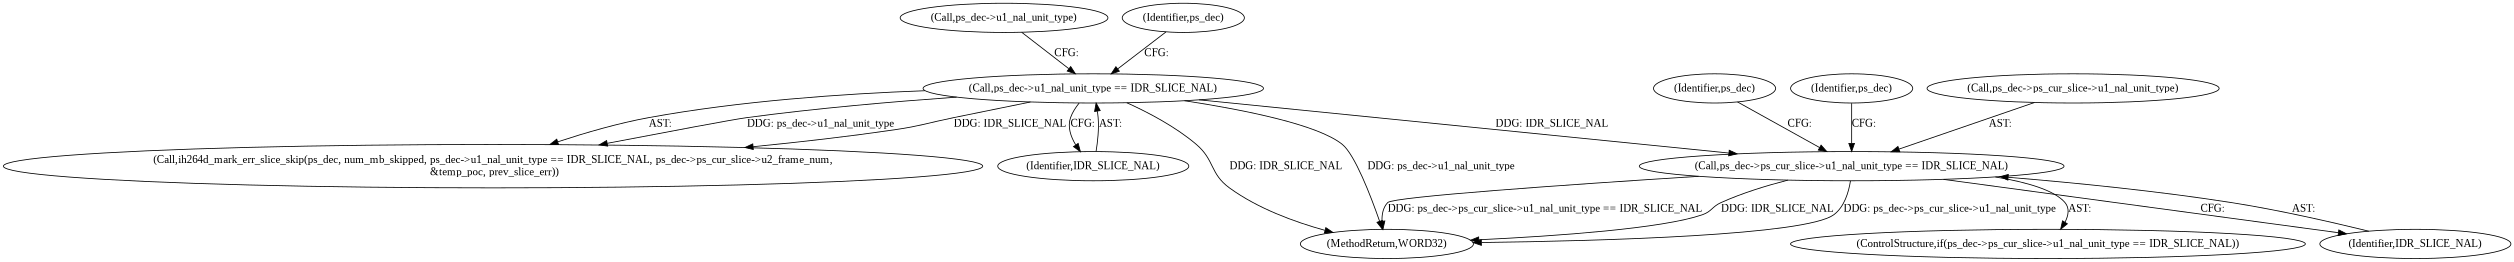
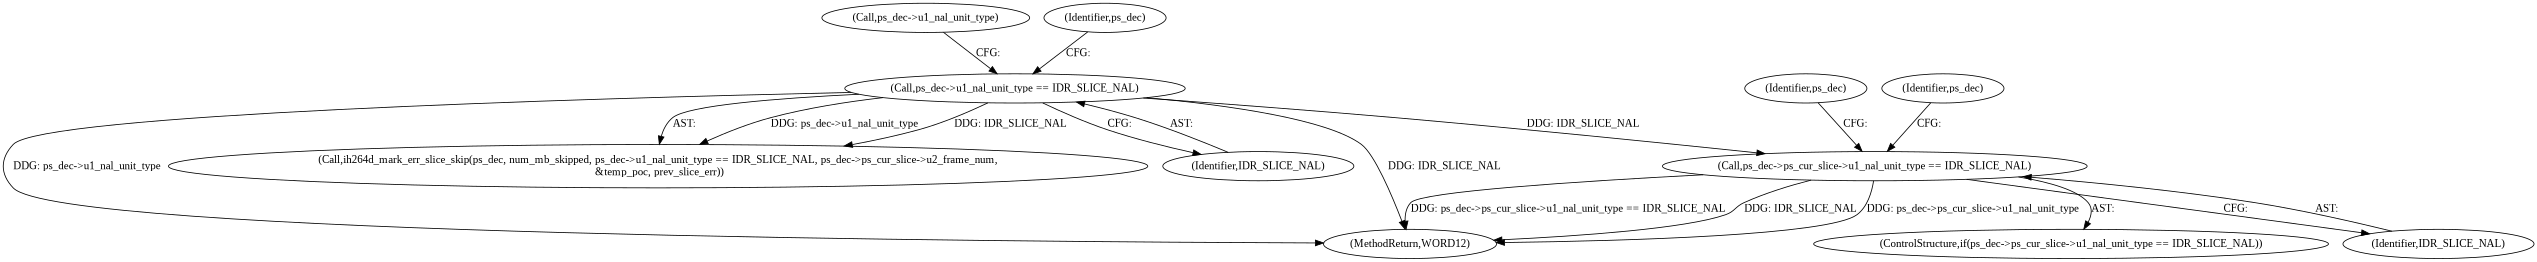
(2073, 88) -> none
(1387, 244) -> (1410, 244)
